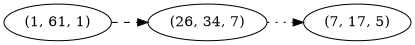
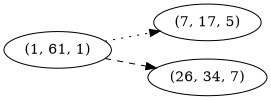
(280, 22) -> (127, 37)
